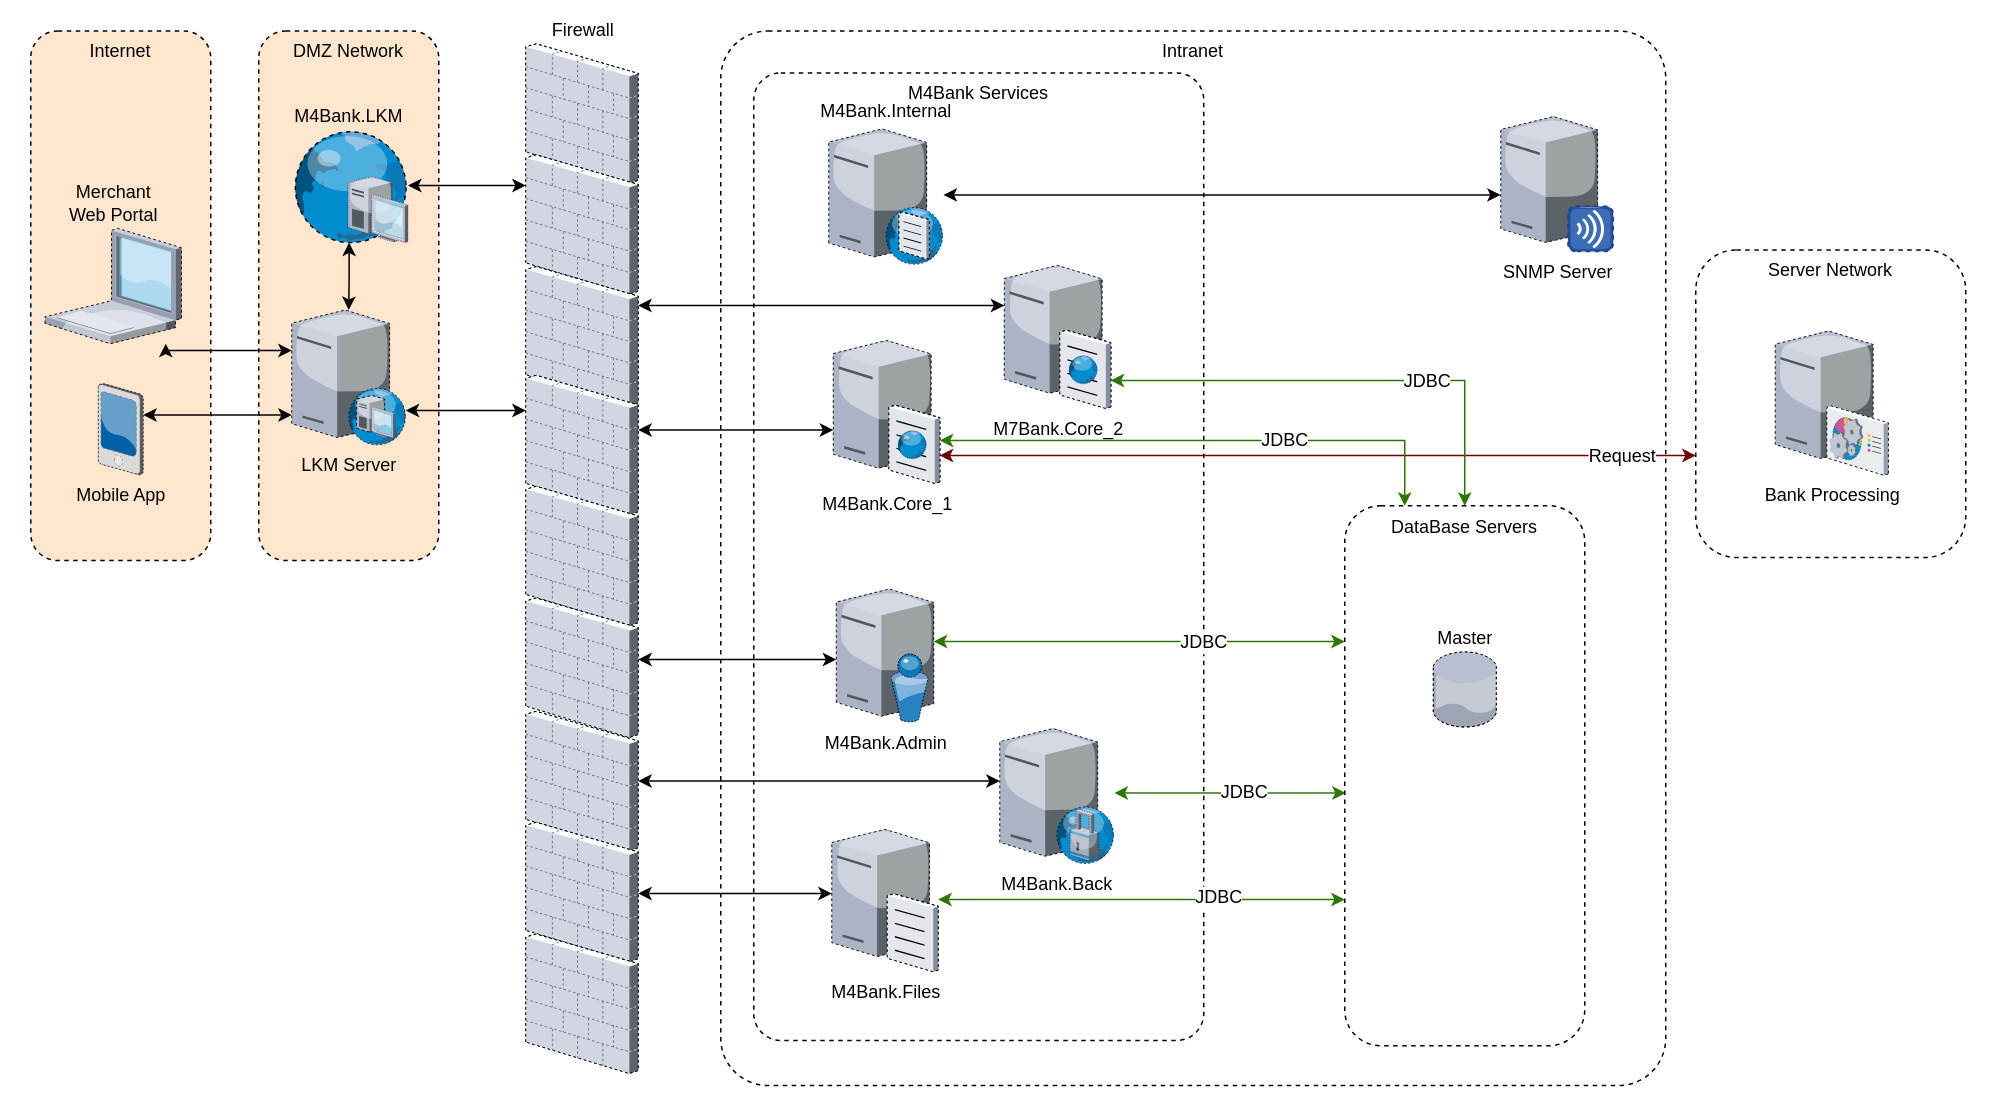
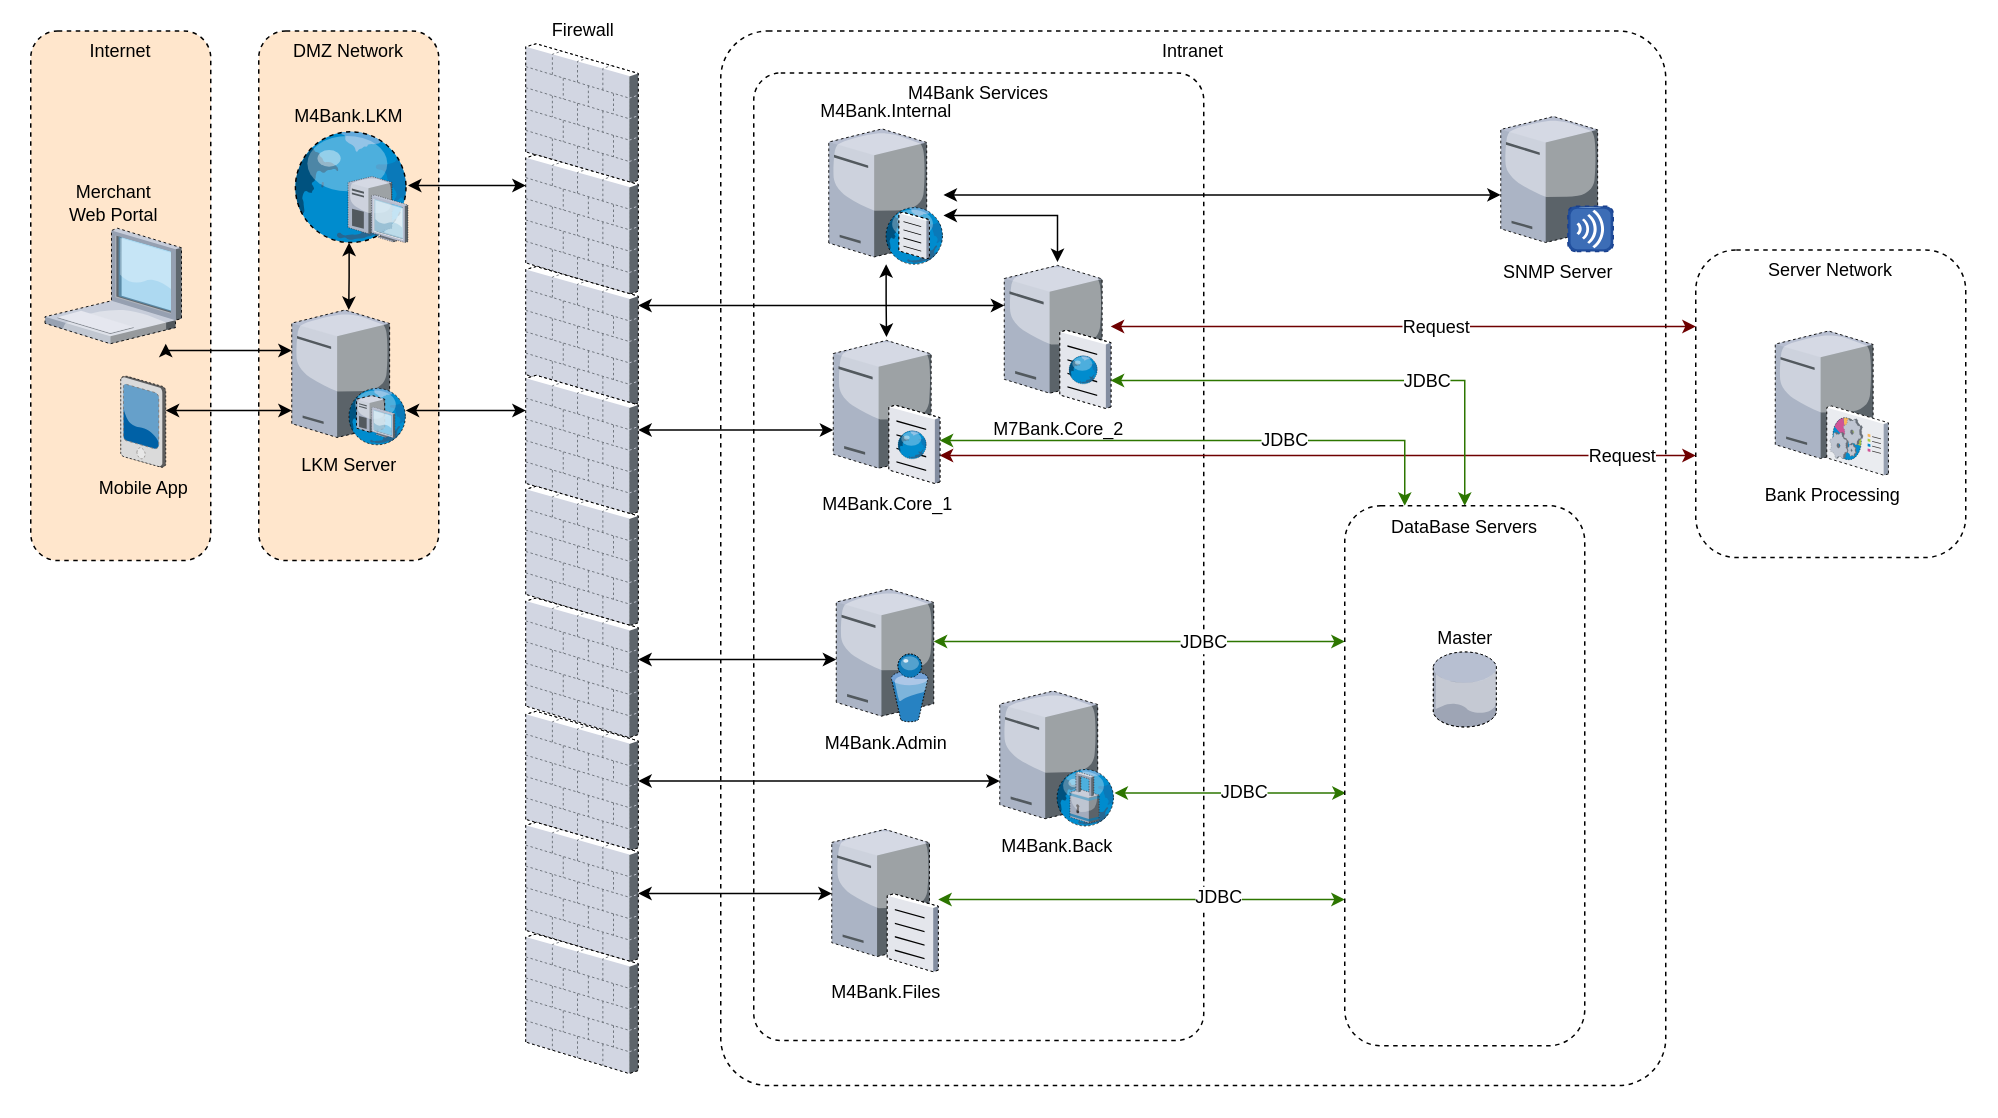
none -> (1023, 215)
none -> (886, 300)
none -> (1403, 326)
(121, 429) -> (143, 422)
(1057, 796) -> (1057, 758)
